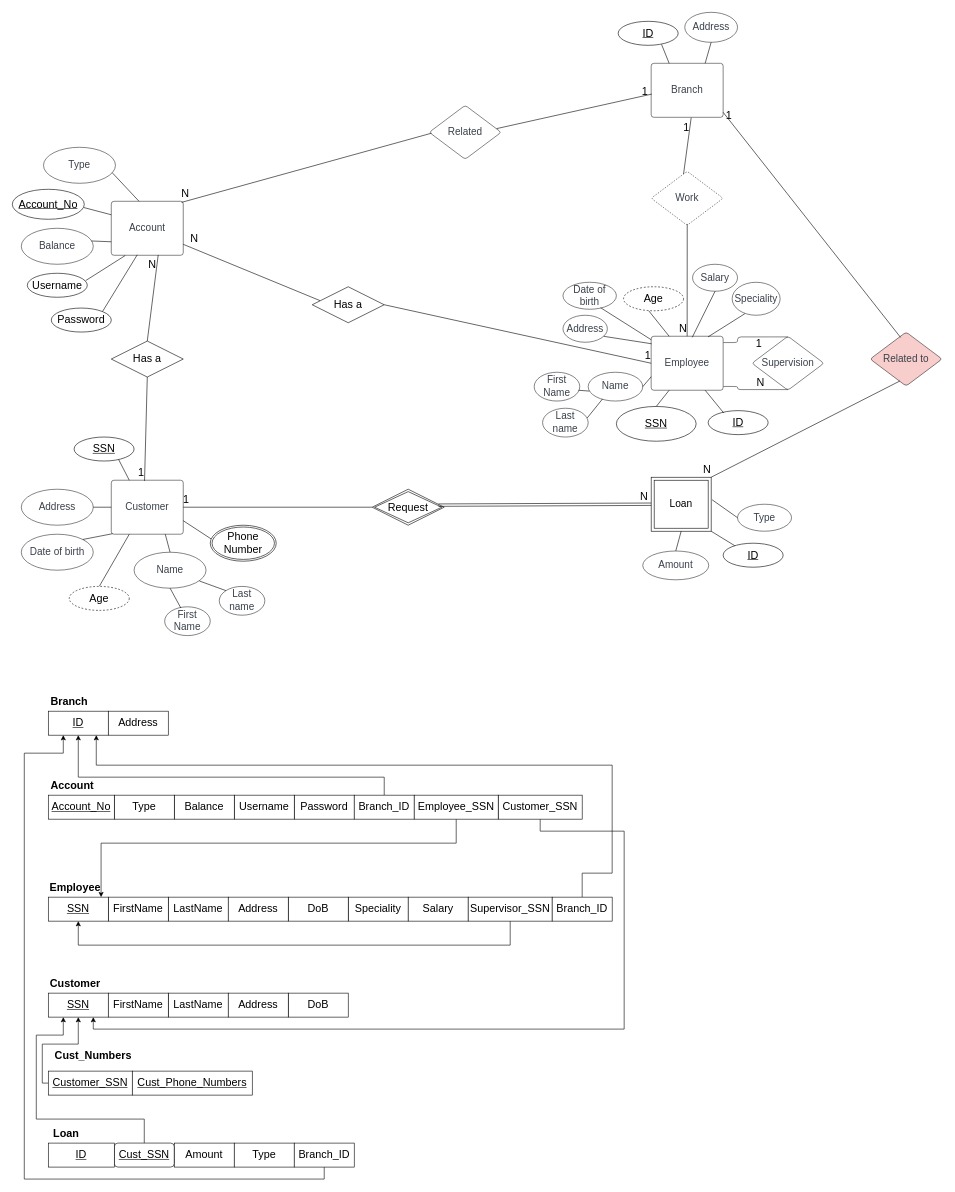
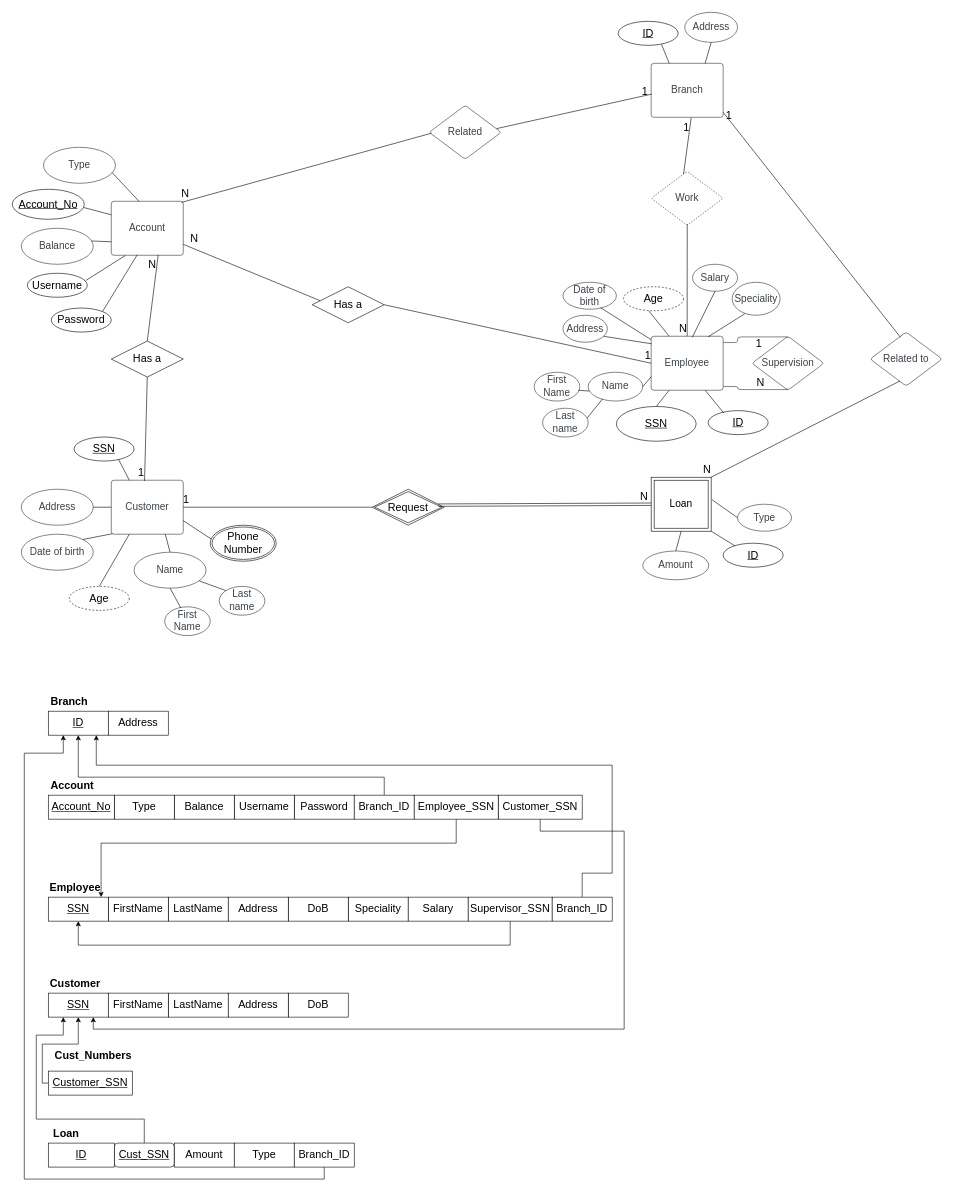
(906, 359) -> (906, 359)
(192, 1083) -> none
